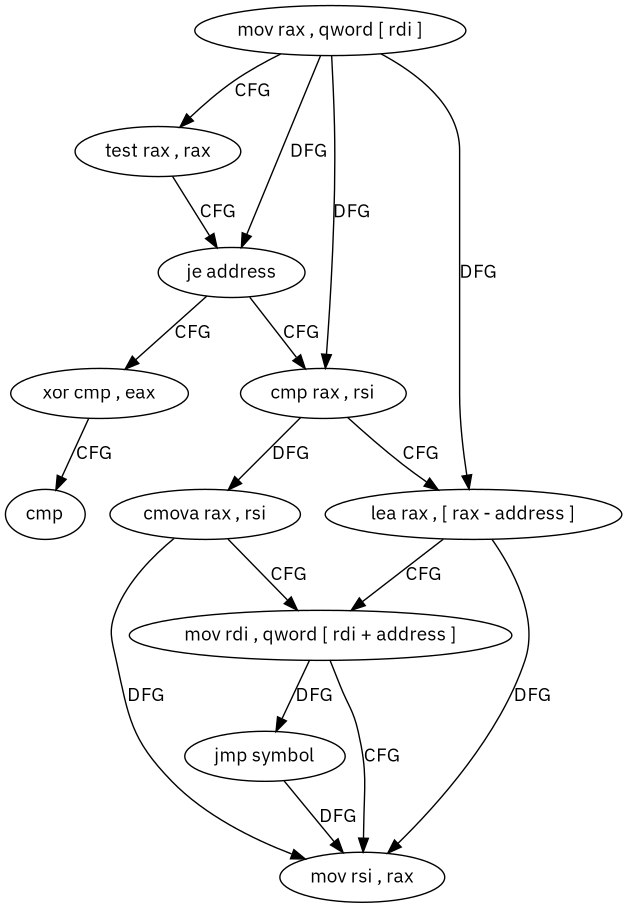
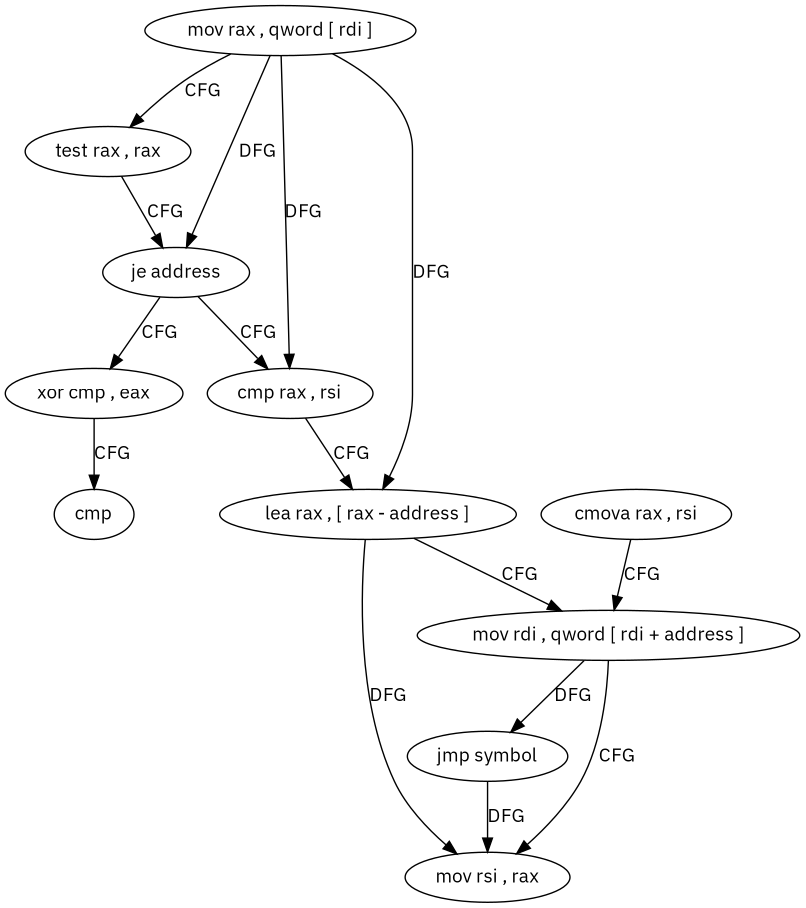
(269, 449) -> none
(133, 725) -> none
